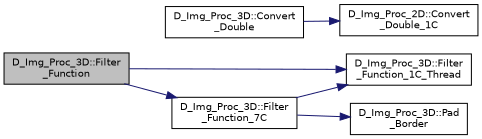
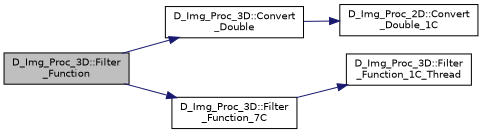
(232, 69) -> (146, 47)
(409, 119) -> none
